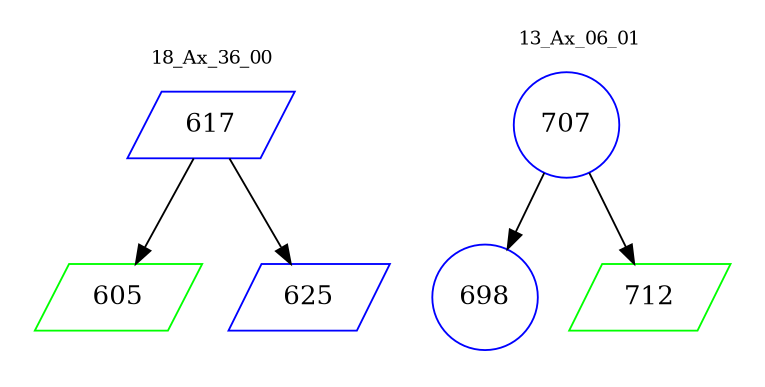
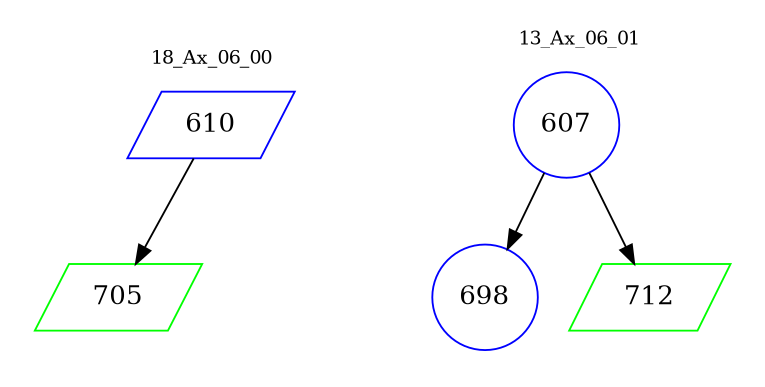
(212, 59) -> (212, 59)
(211, 125) -> (211, 125)
(567, 125) -> (567, 125)
(118, 297) -> (118, 297)
(309, 297) -> none
